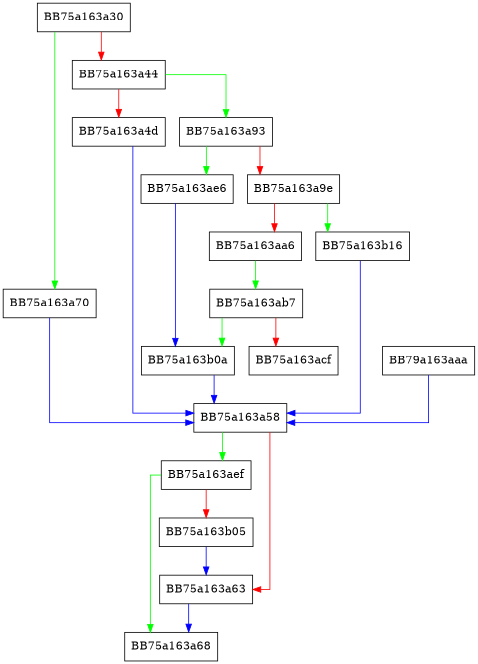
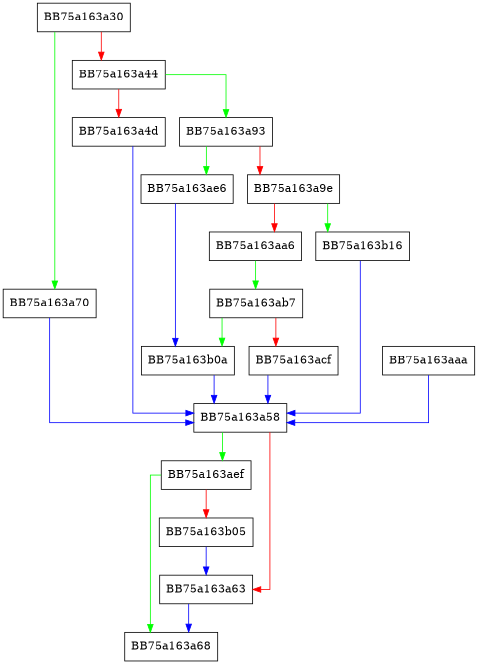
(429, 361) -> (429, 361)
none -> (268, 385)
